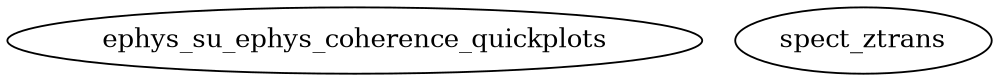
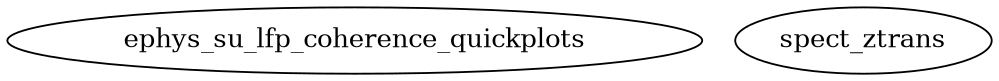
(355, 41) -> (355, 41)
